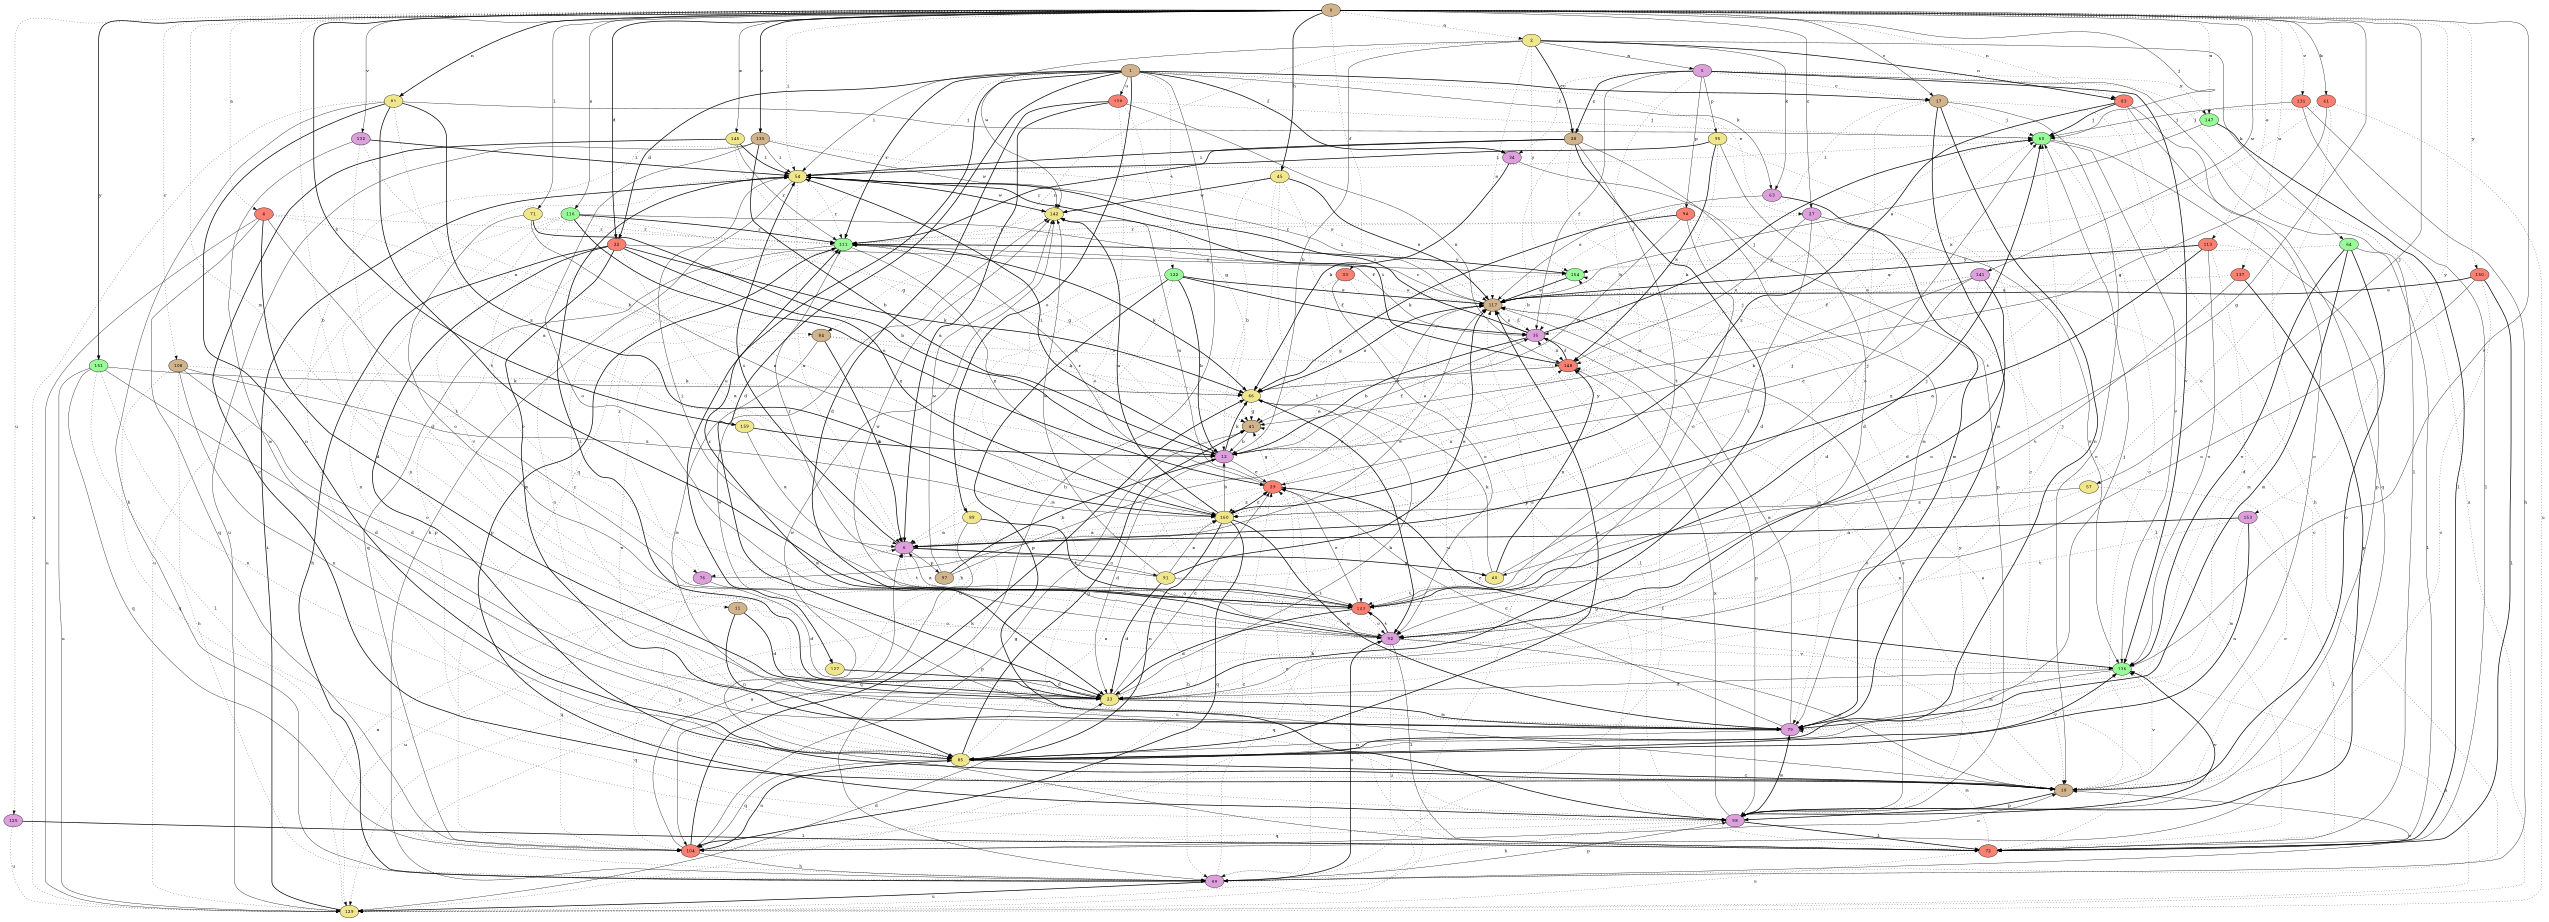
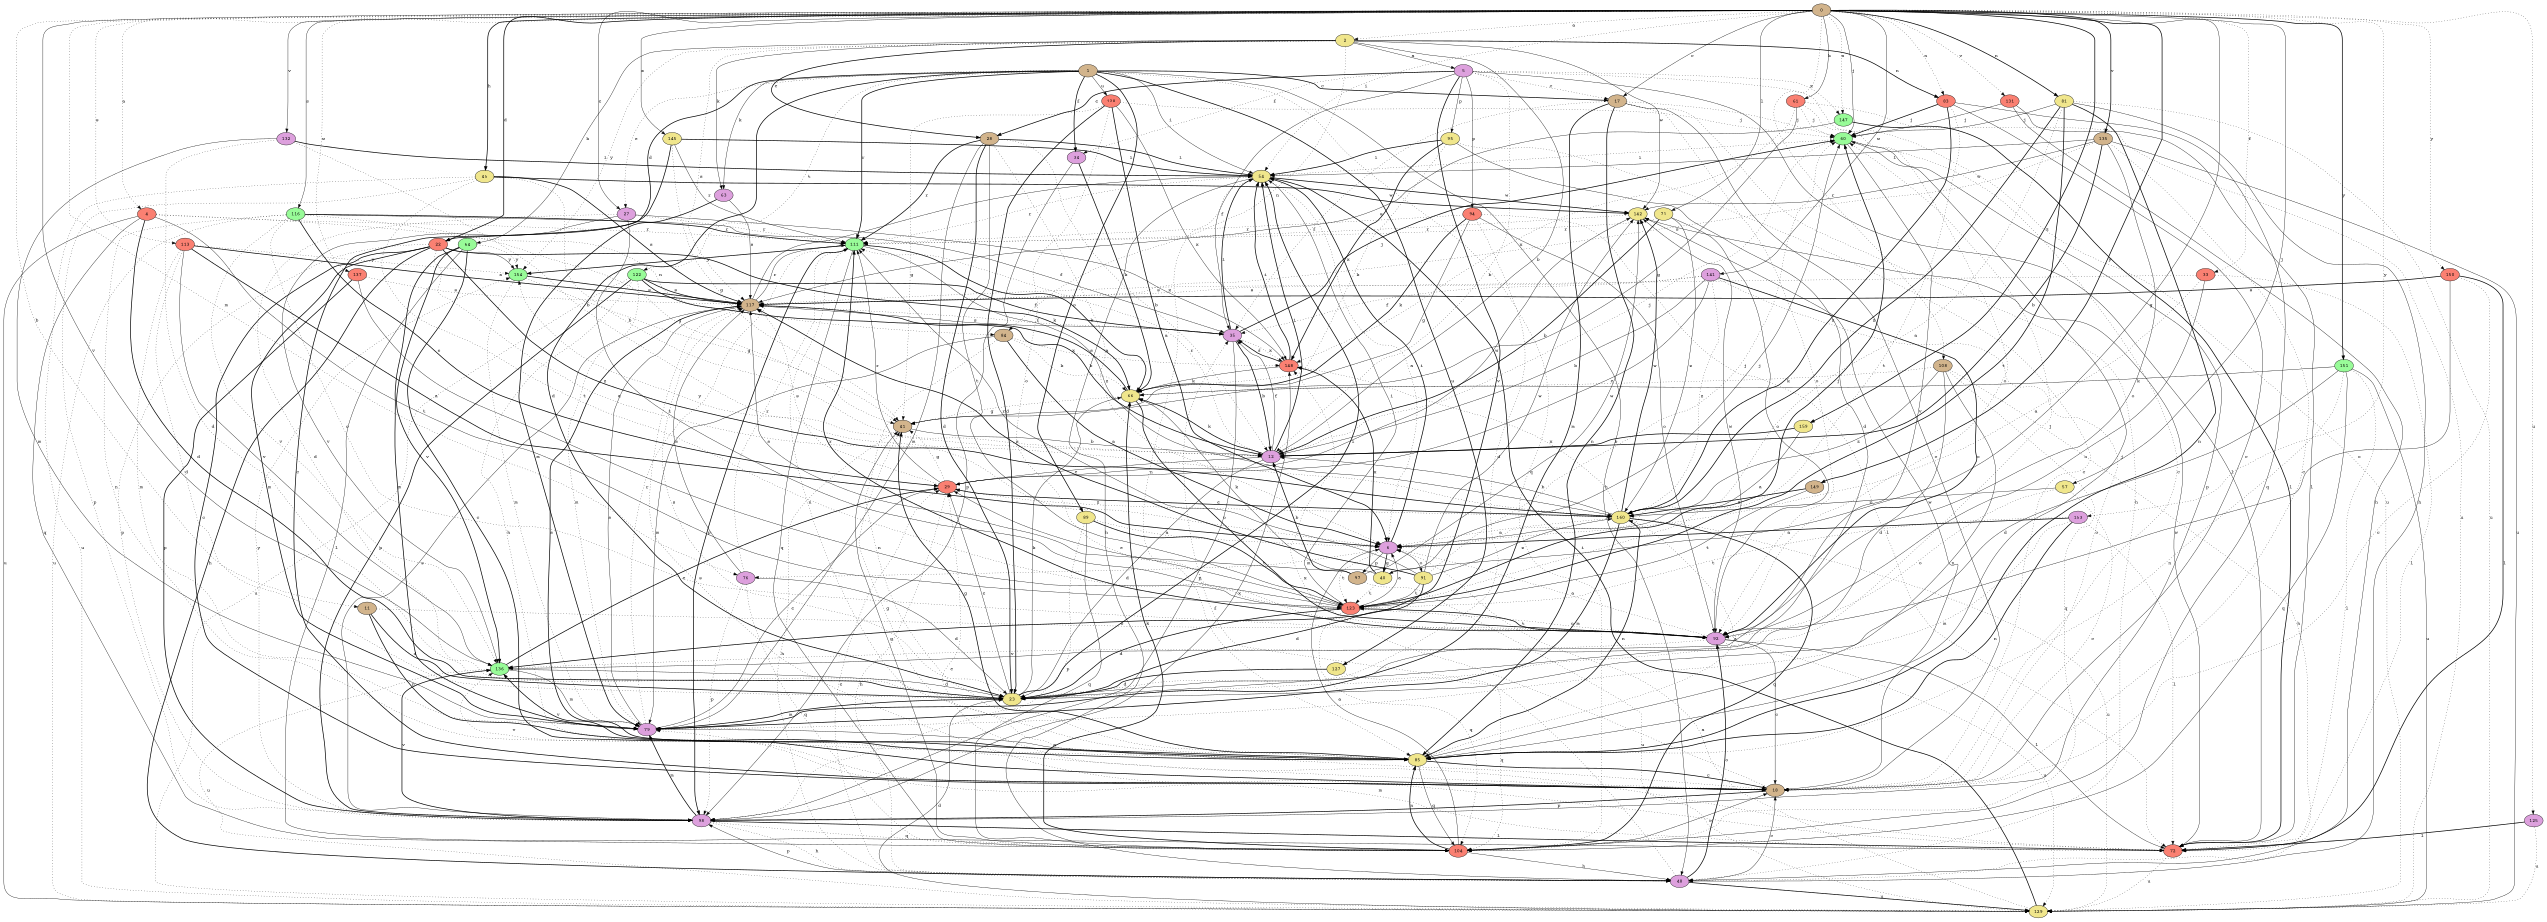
none -> (1815, 487)
(527, 770) -> (855, 744)
